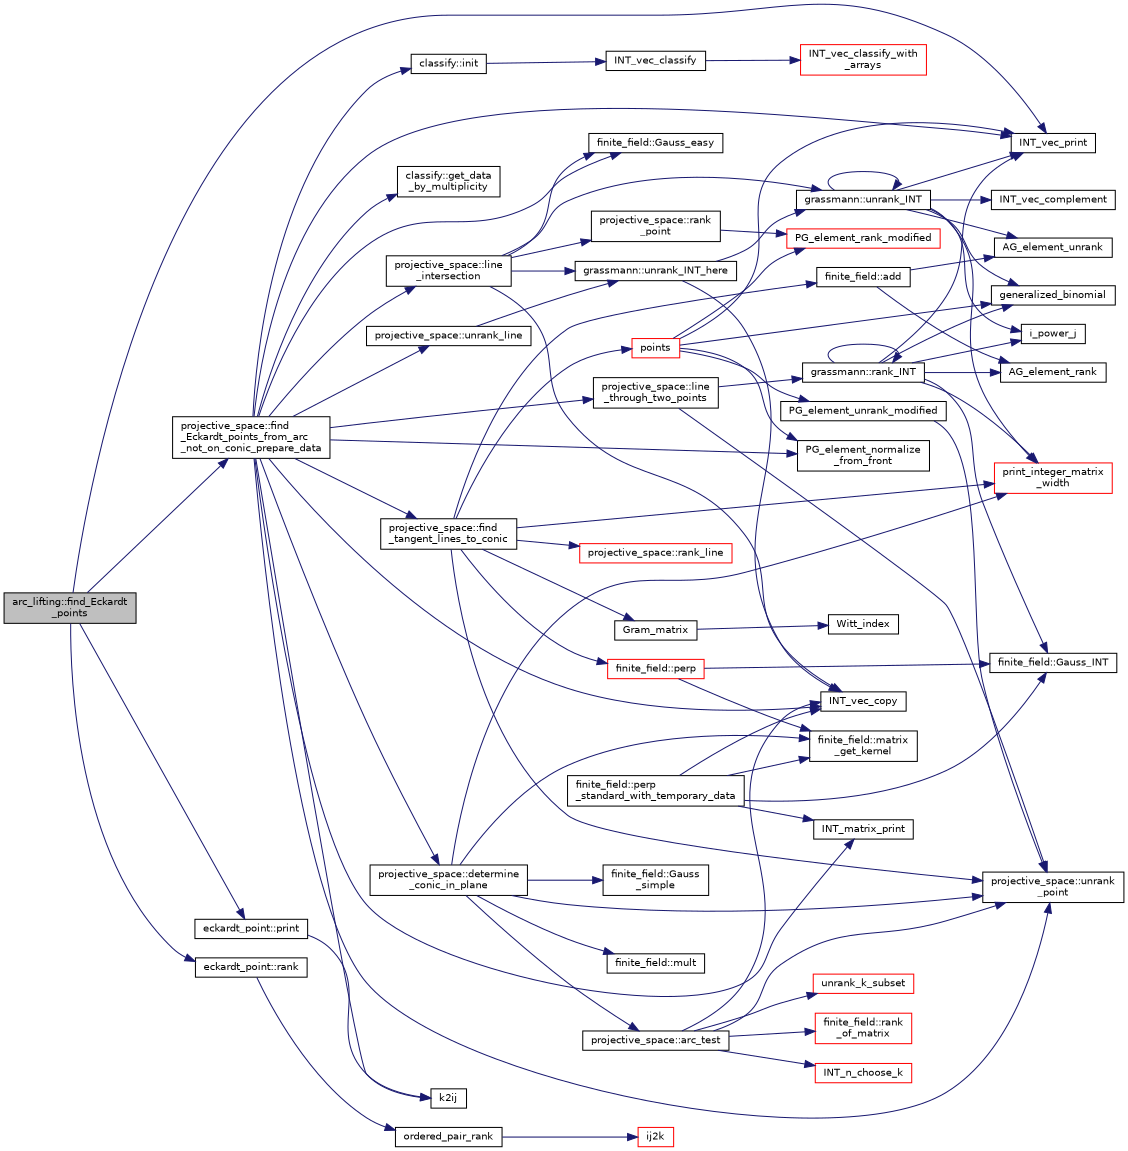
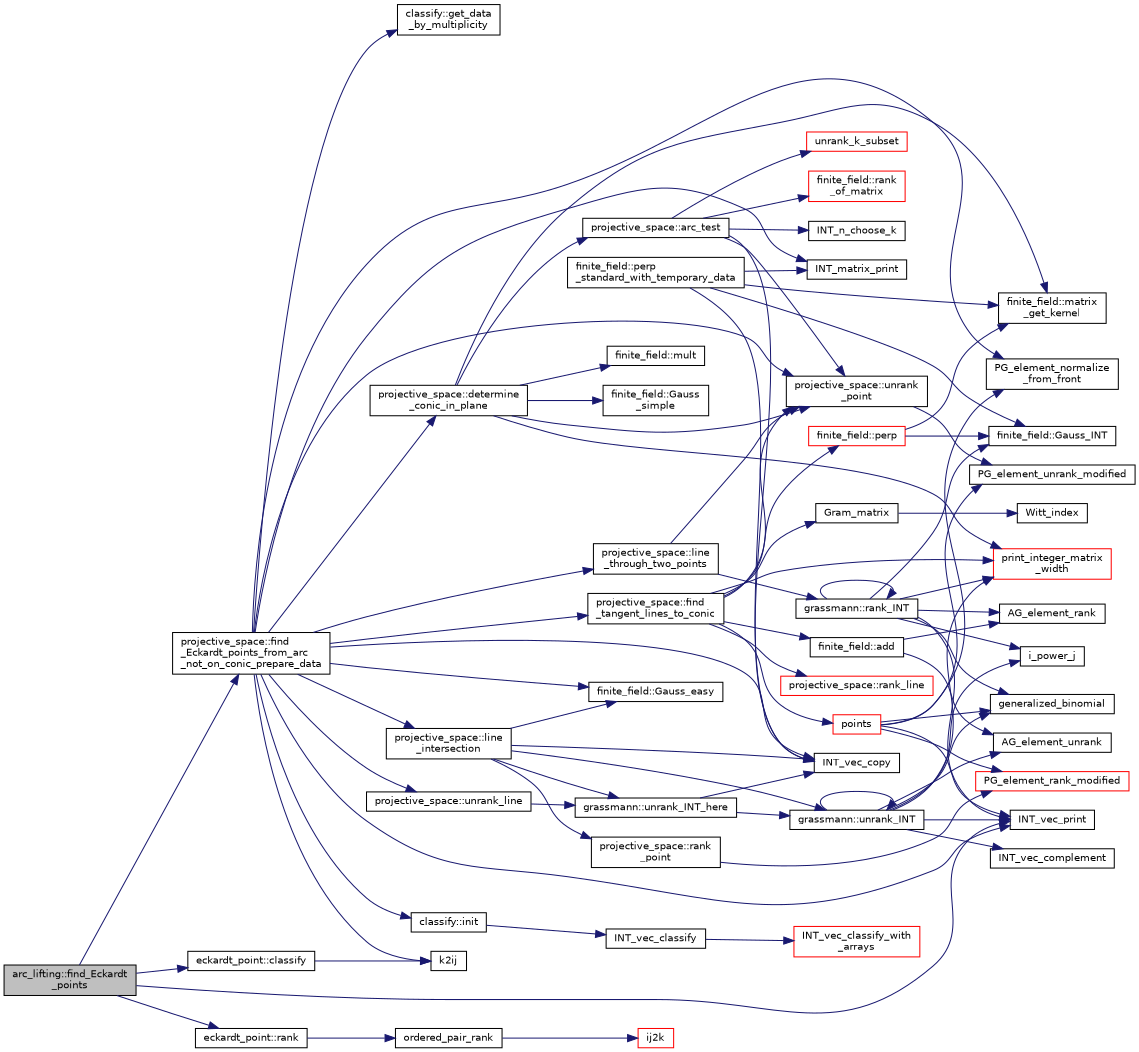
(978, 641) -> (946, 429)
(251, 929) -> (251, 961)
(863, 1073) -> (857, 231)
